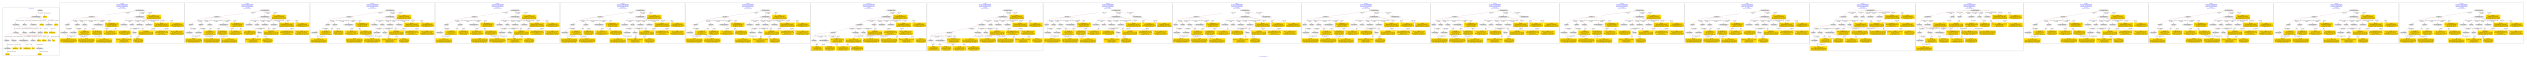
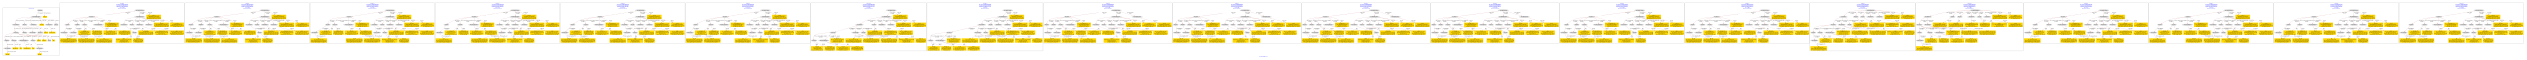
(56, 25) -> (56, 25)
